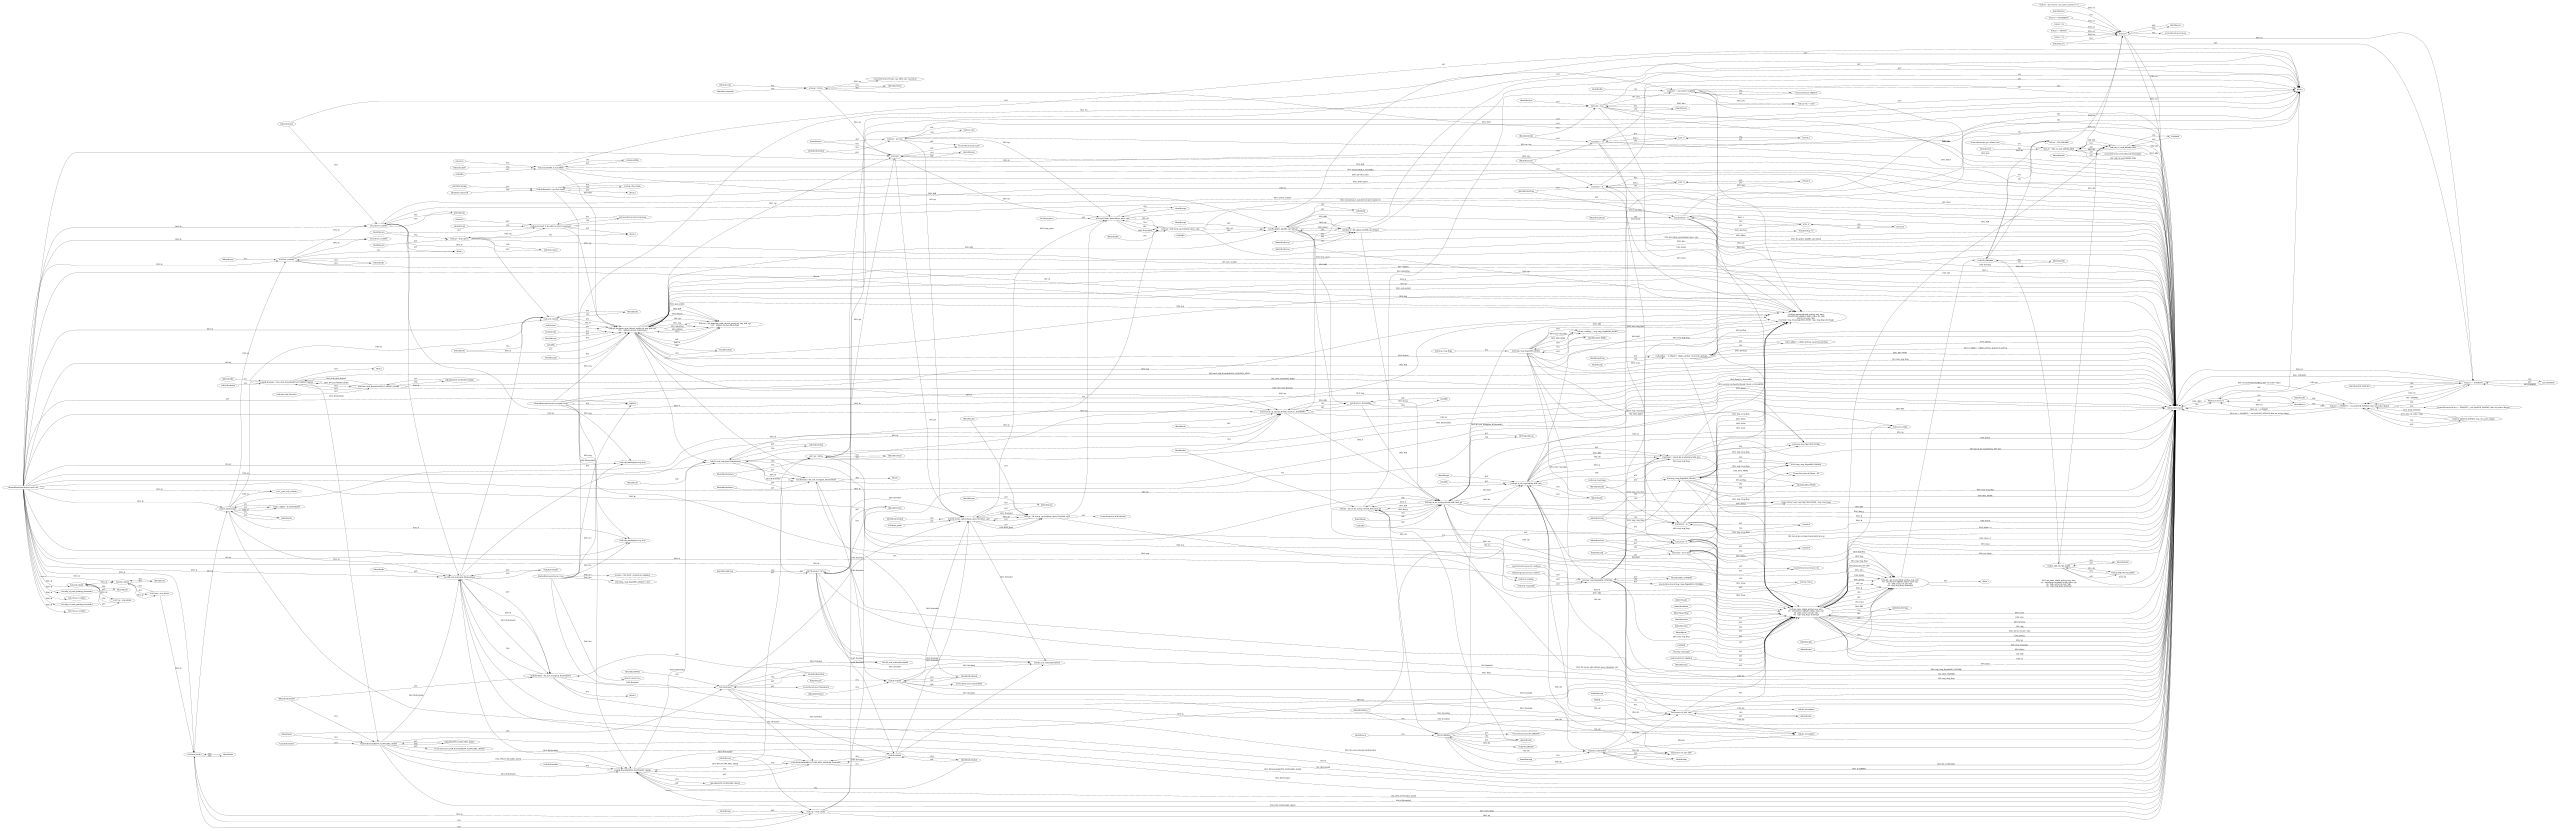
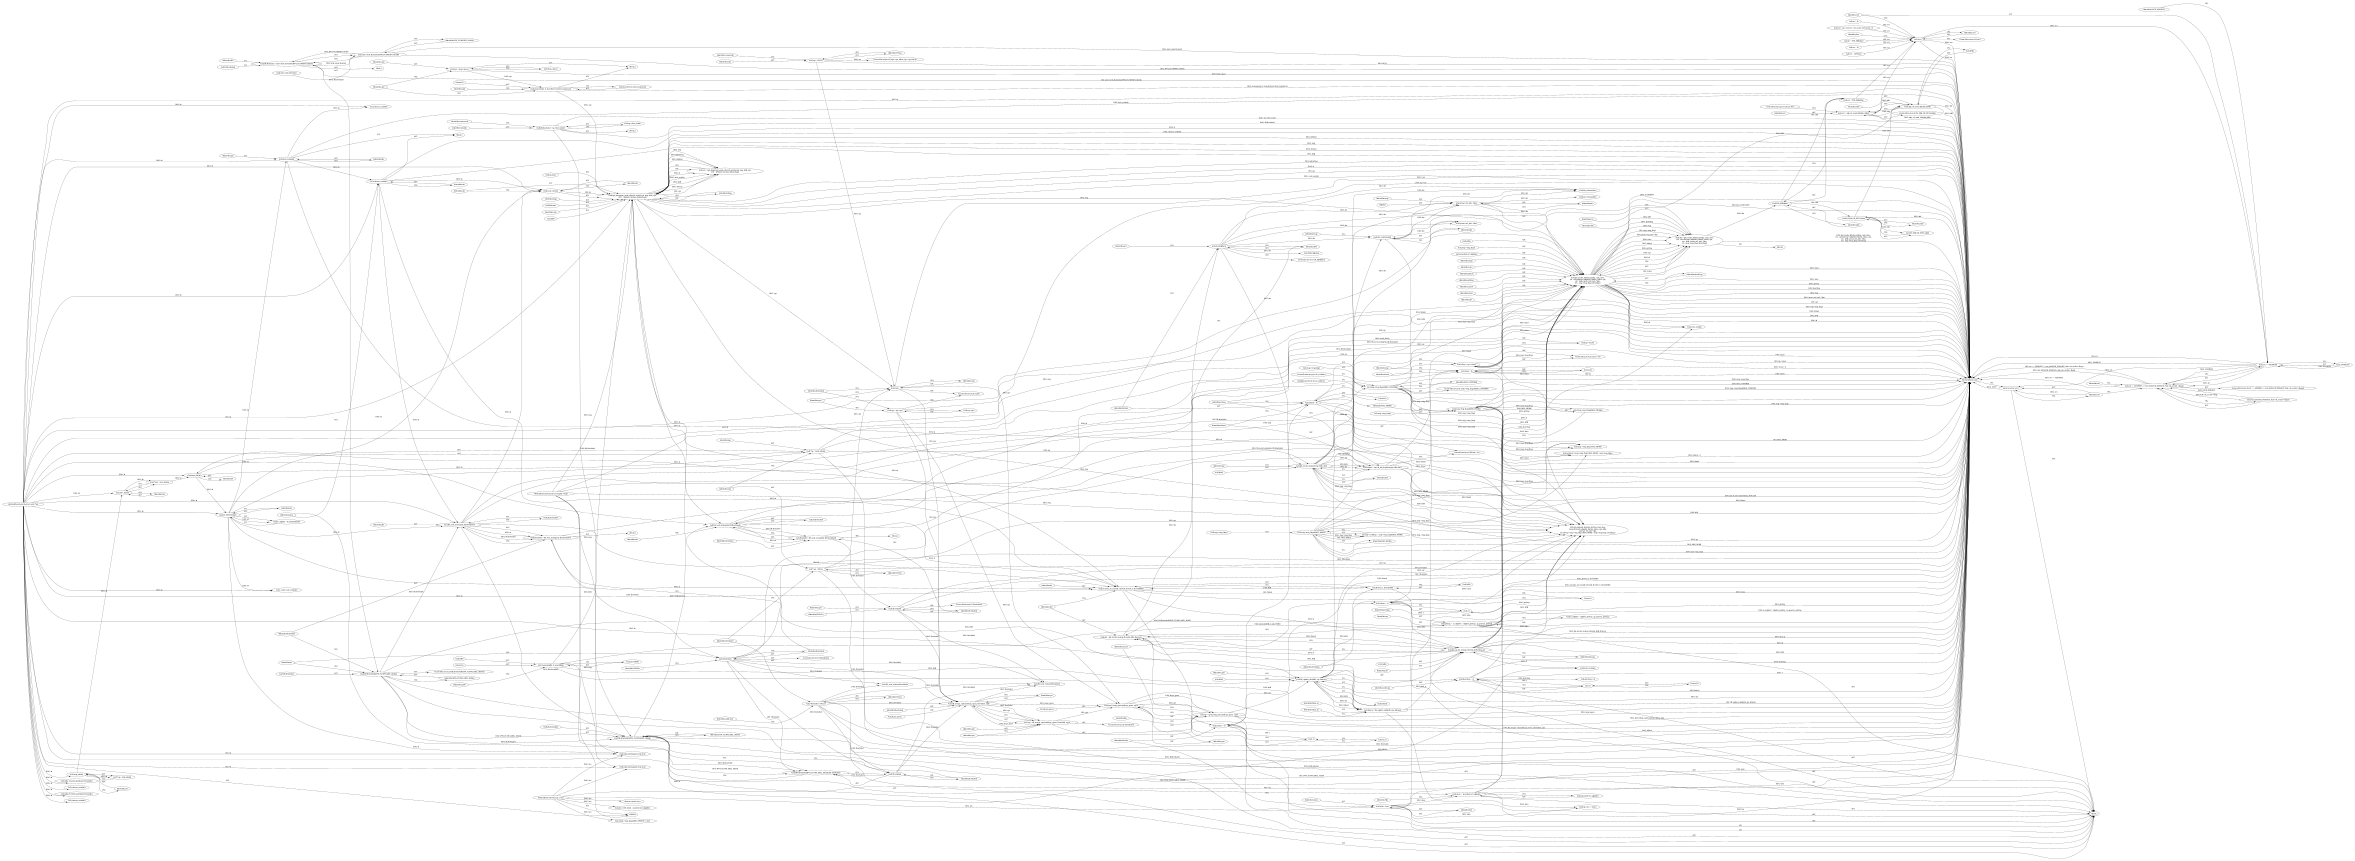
(1741, 486) -> (1344, 397)
(1488, 495) -> none
